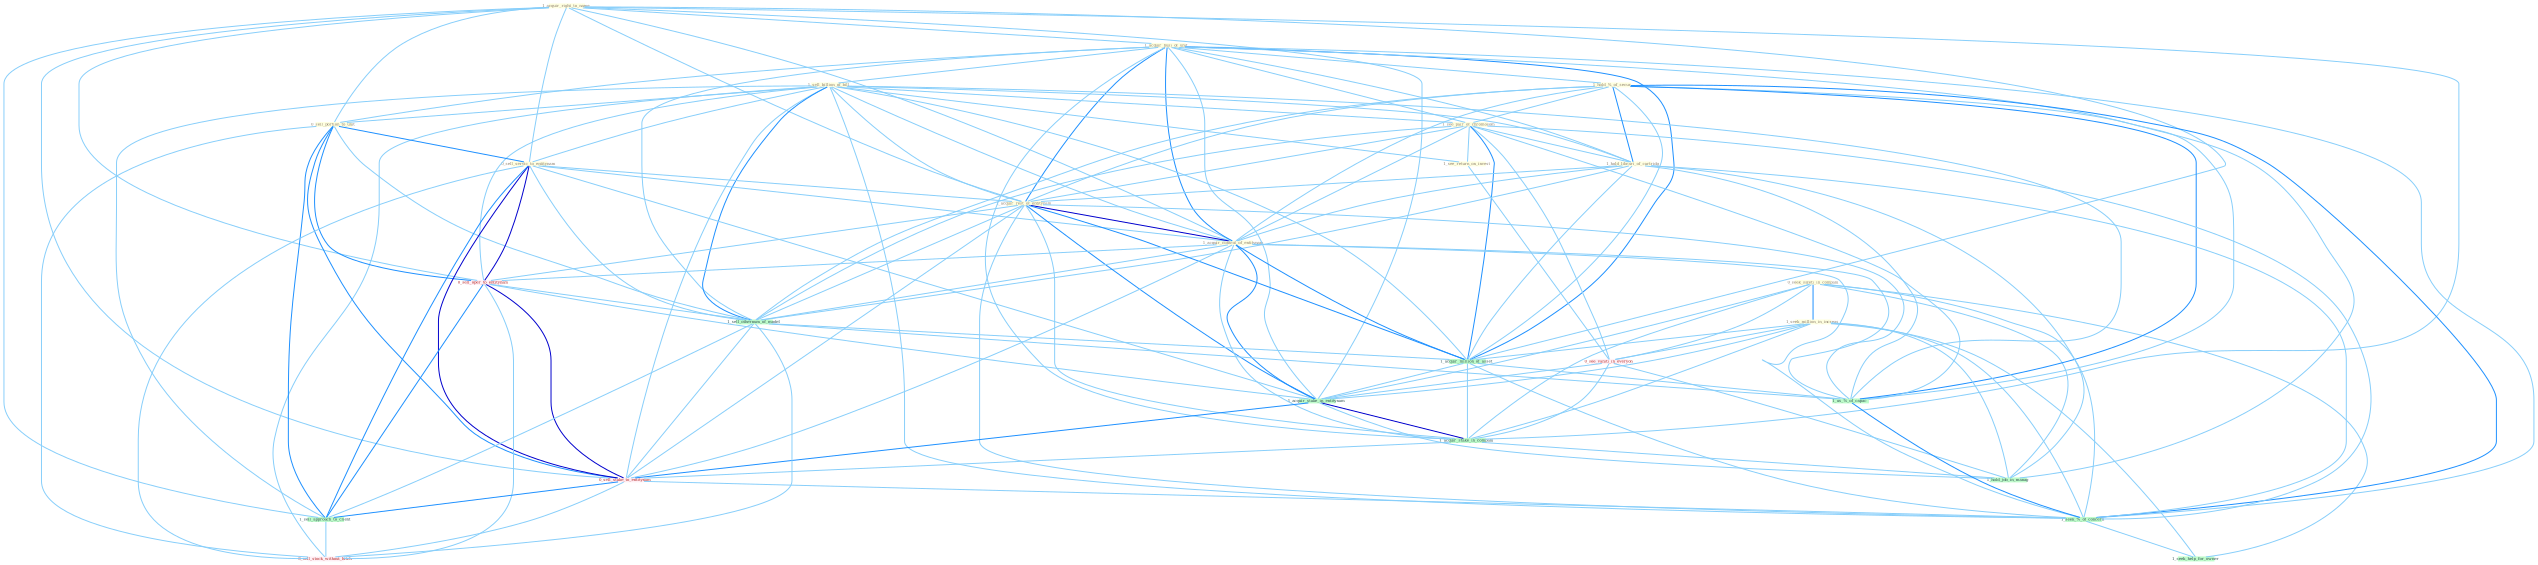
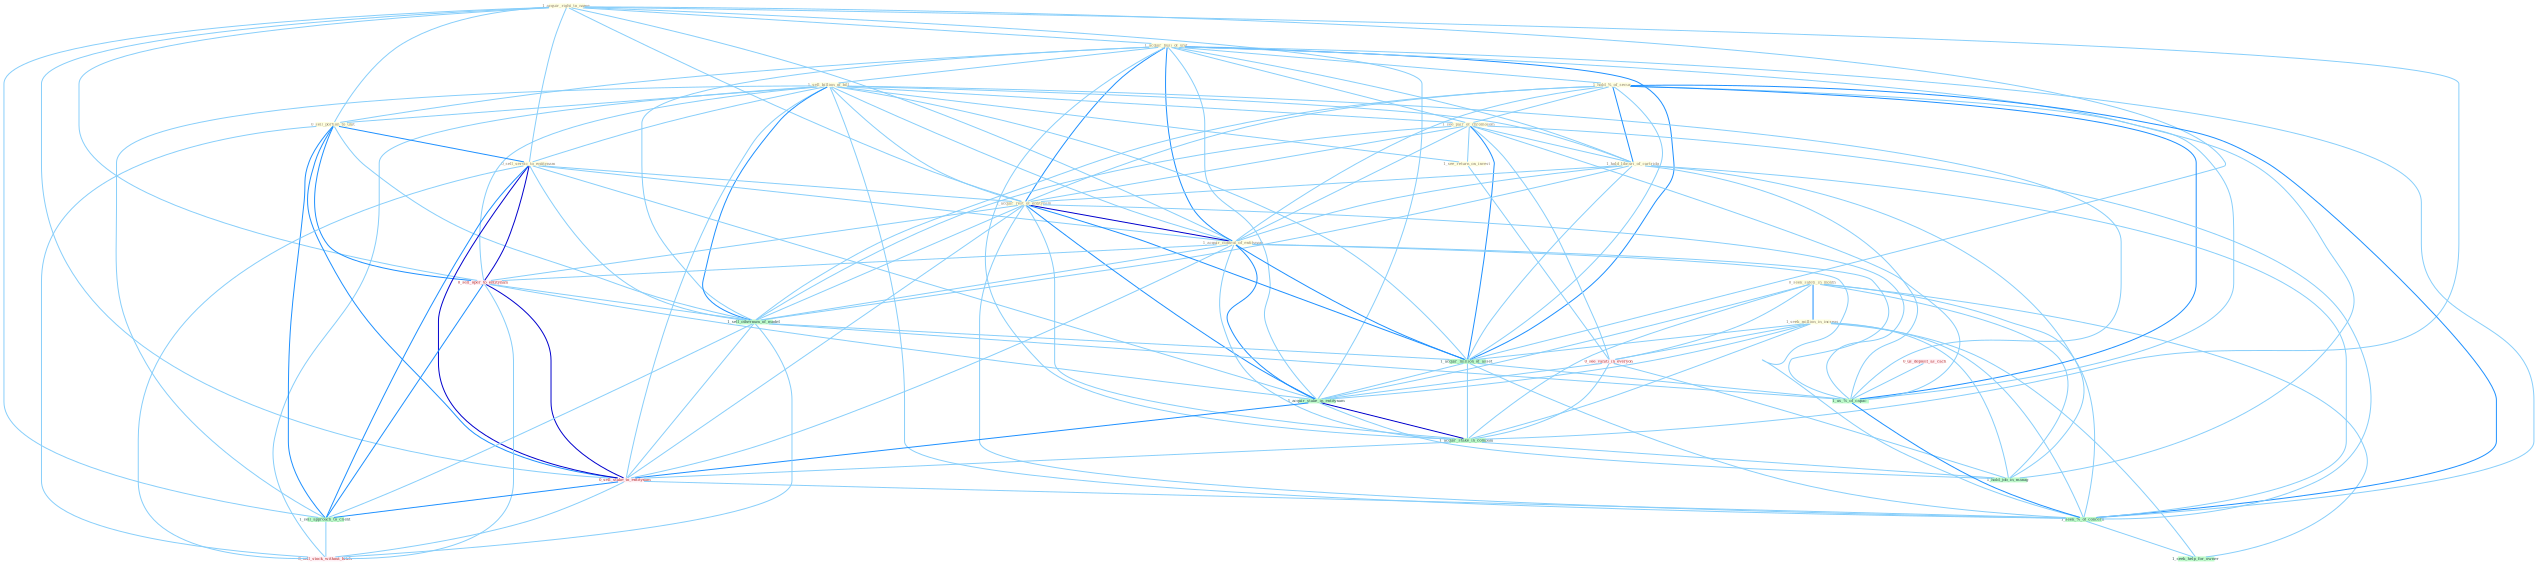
(1813, 282) -> (1813, 282)
none -> (1926, 361)
